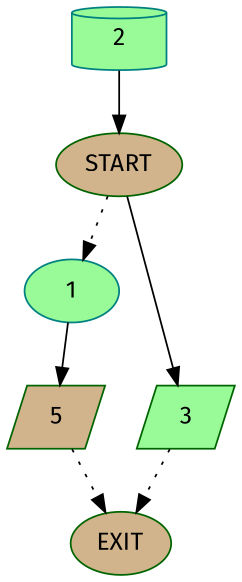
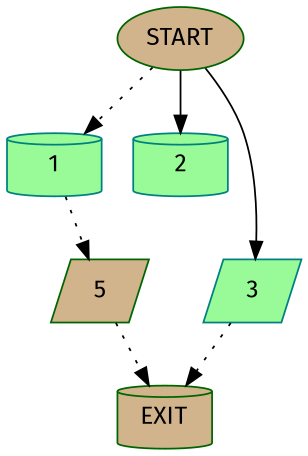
(119, 93) -> (181, 93)
(72, 291) -> (54, 165)
(65, 345) -> (74, 220)
(186, 417) -> (252, 291)
(121, 543) -> (165, 417)
